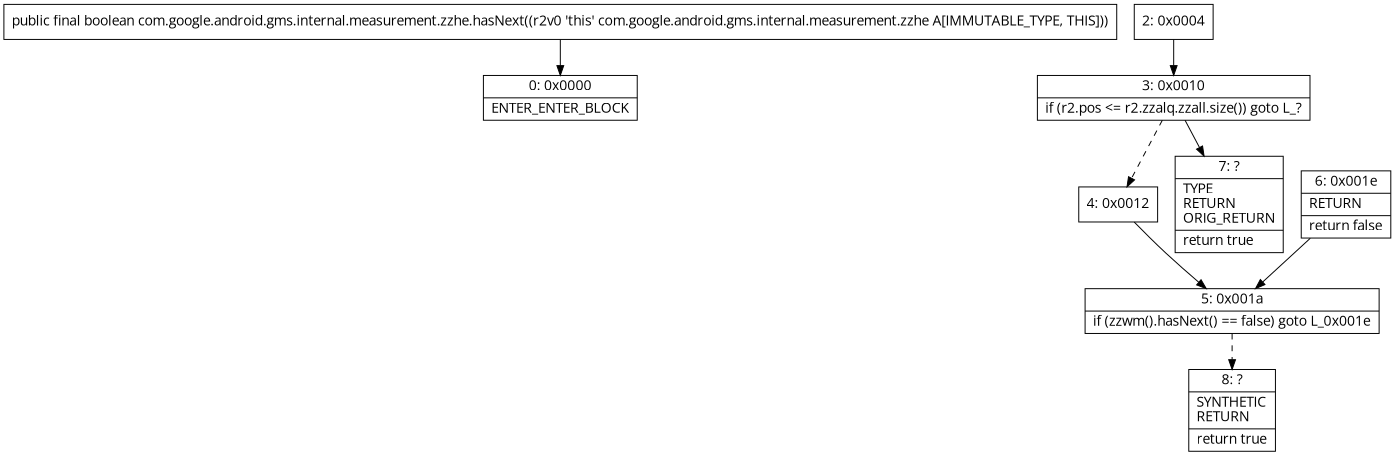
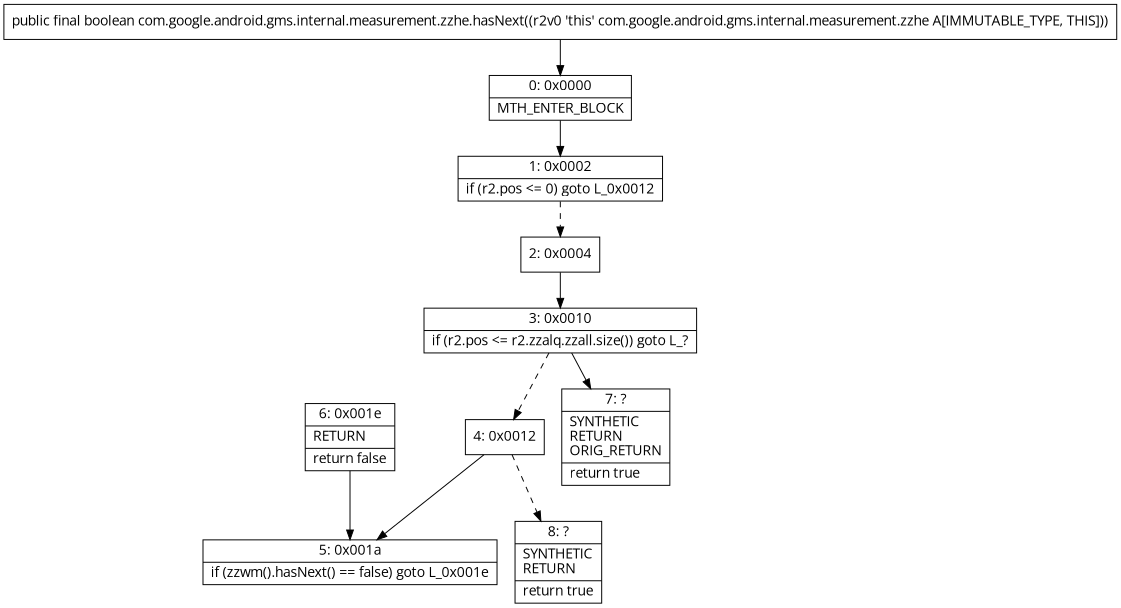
(560, 109) -> (560, 109)
none -> (560, 179)
(1198, 189) -> (605, 422)
(1232, 347) -> (524, 483)
